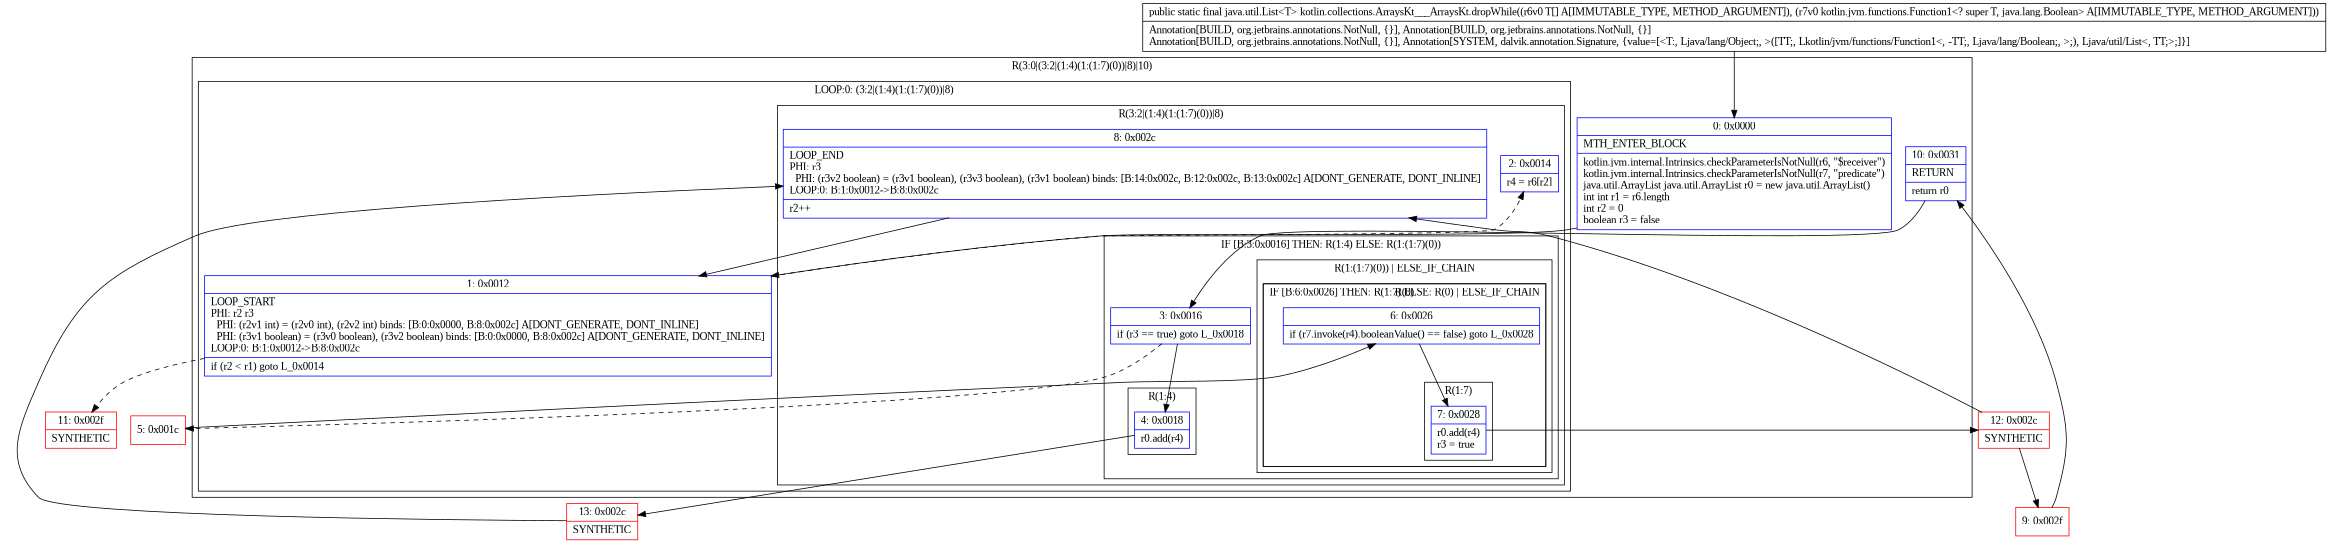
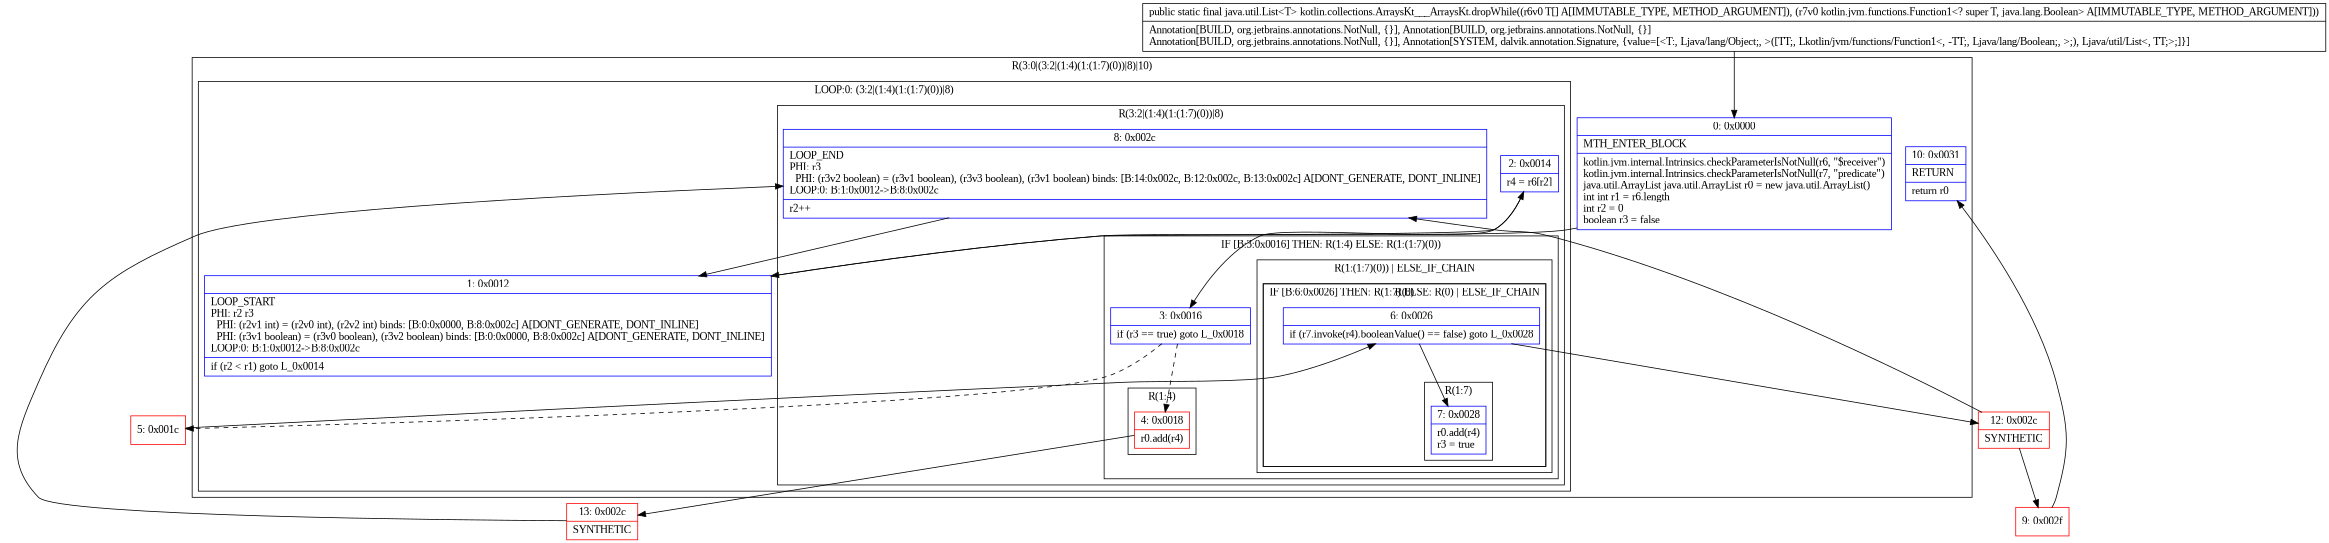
(1591, 234) -> (1355, 233)
(1152, 235) -> (1152, 235)
(1172, 374) -> (1172, 374)
(81, 430) -> none
(1162, 430) -> (1162, 430)
(1728, 430) -> (1741, 383)
